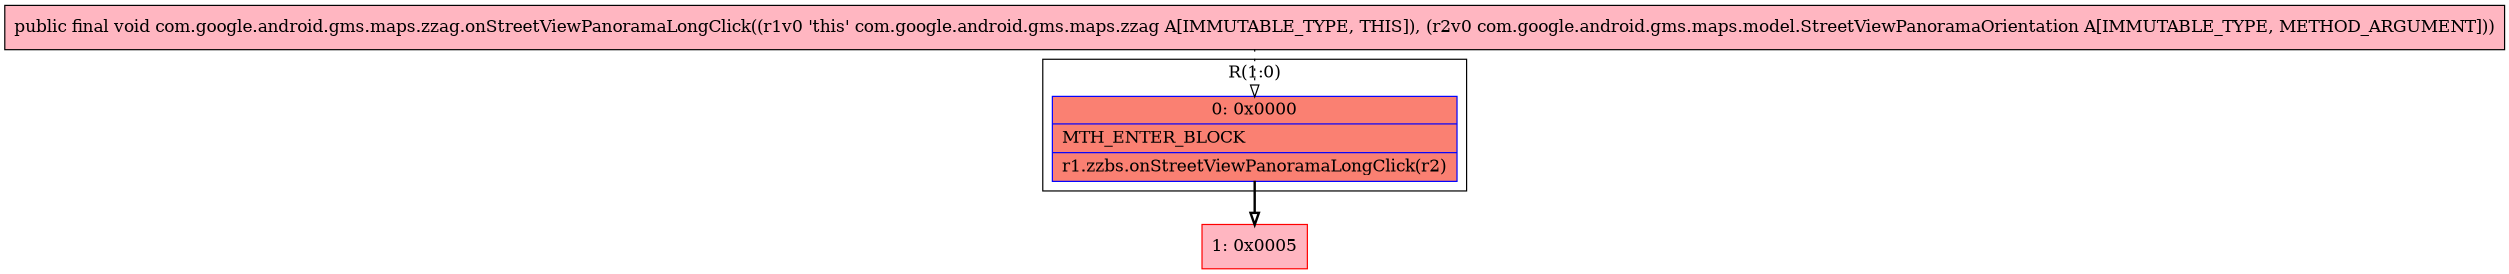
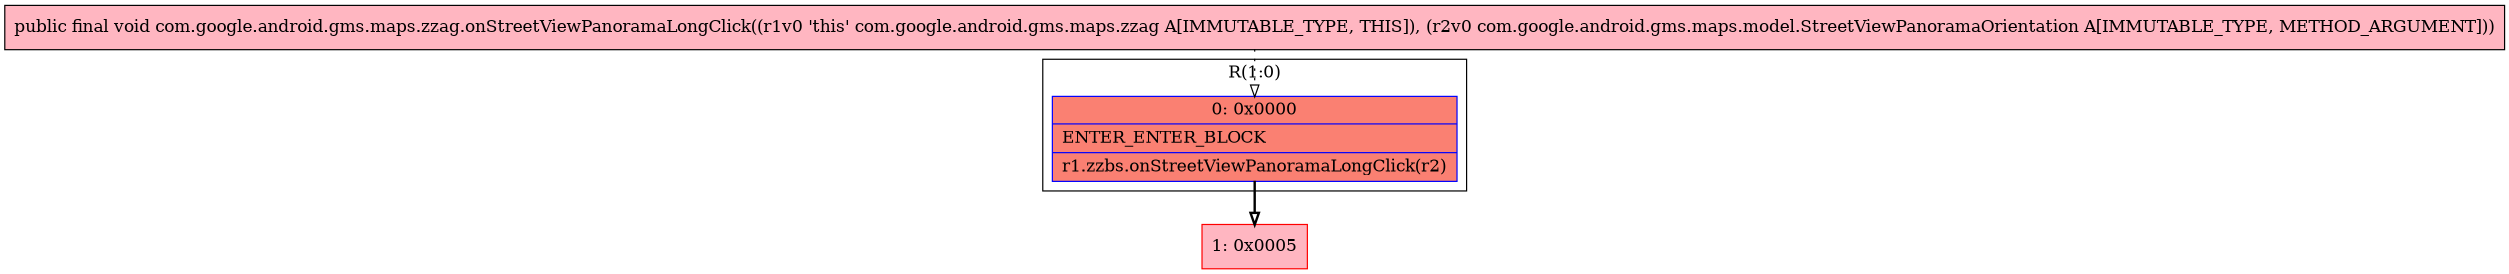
(1154, 138) -> (1164, 138)
